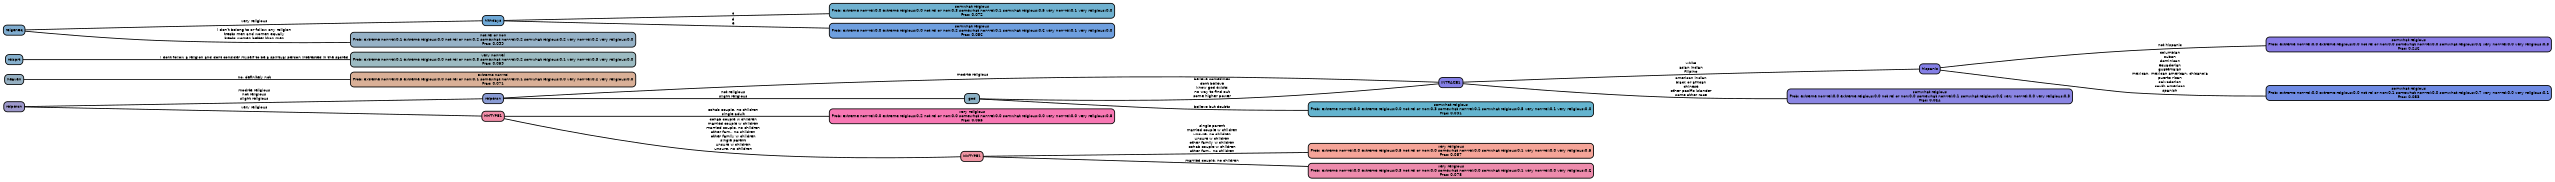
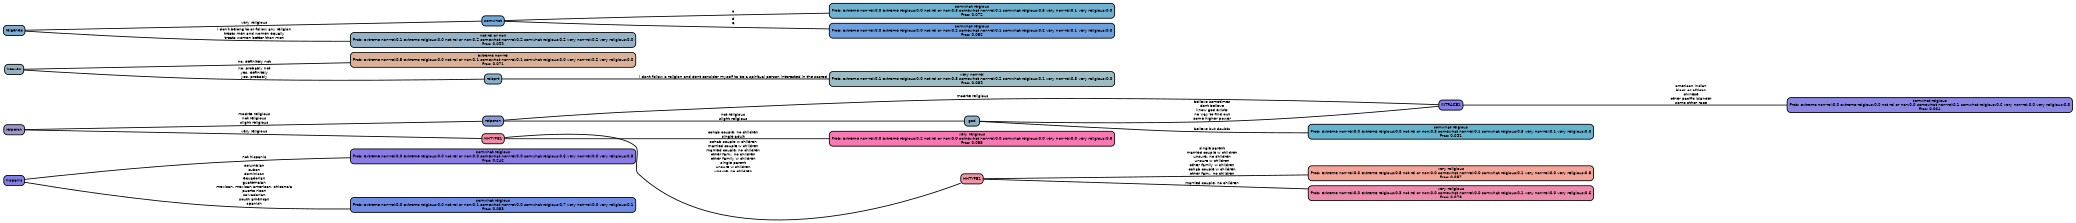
(493, 21) -> (493, 21)
(1691, 74) -> none
none -> (254, 80)
